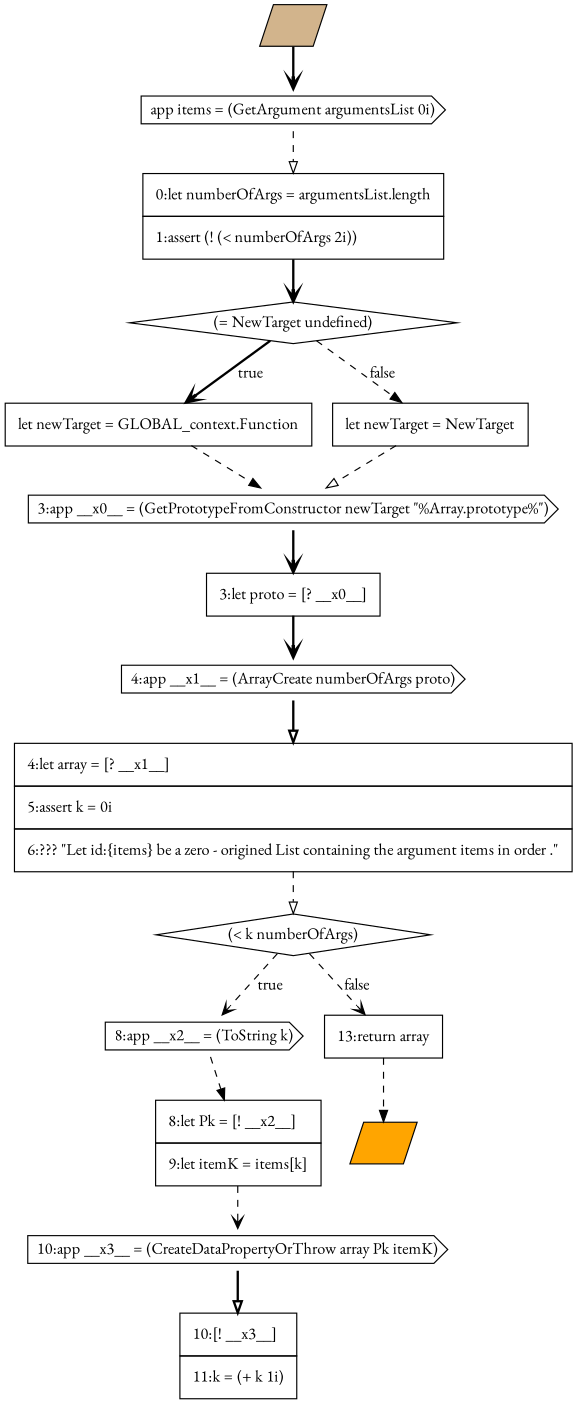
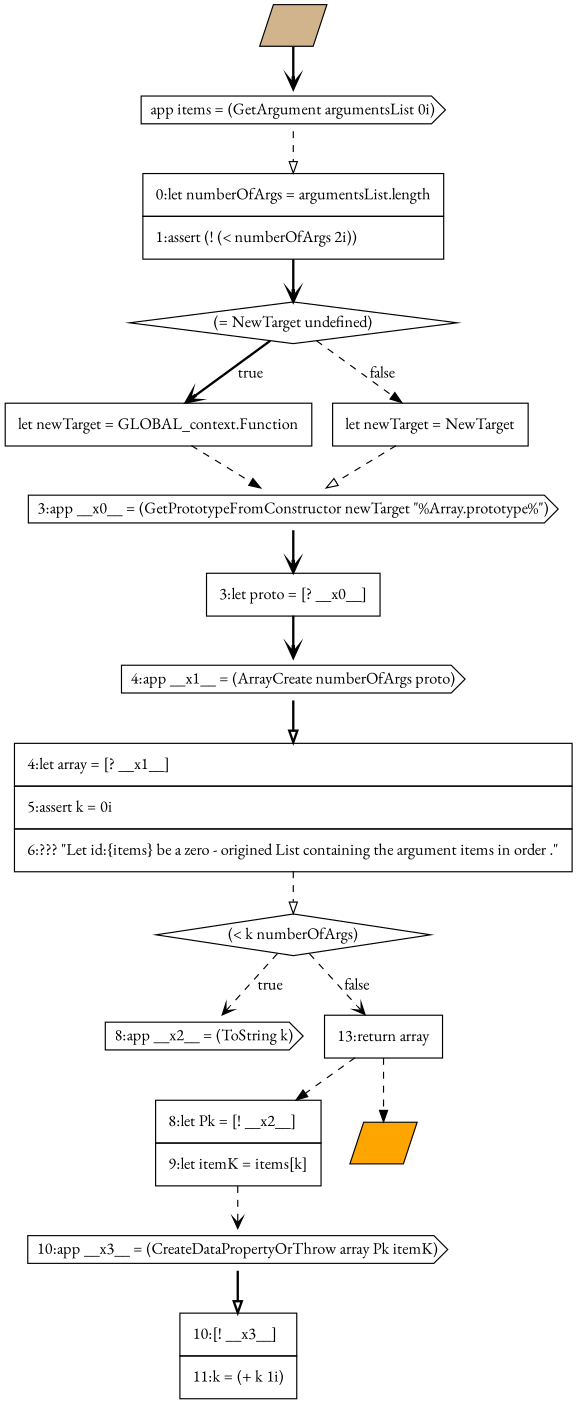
(216, 1073) -> (330, 1075)
